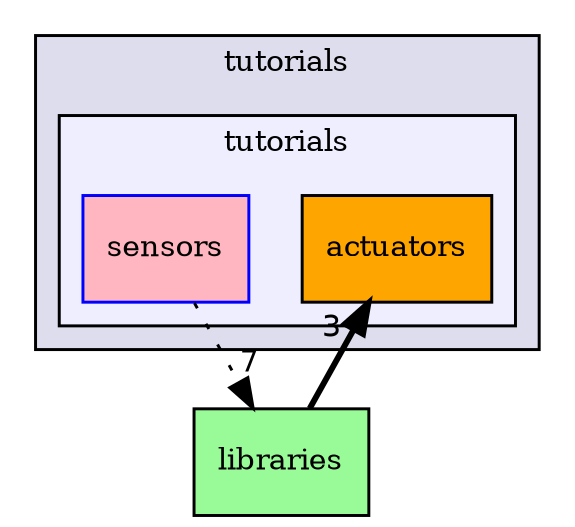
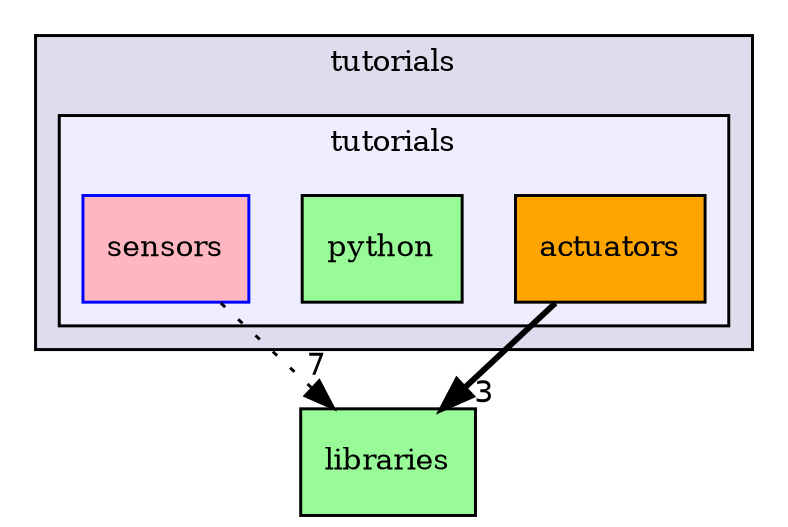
none -> (382, 249)
(332, 369) -> (510, 346)
